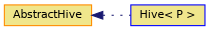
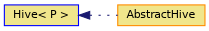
(117, 15) -> (104, 15)
